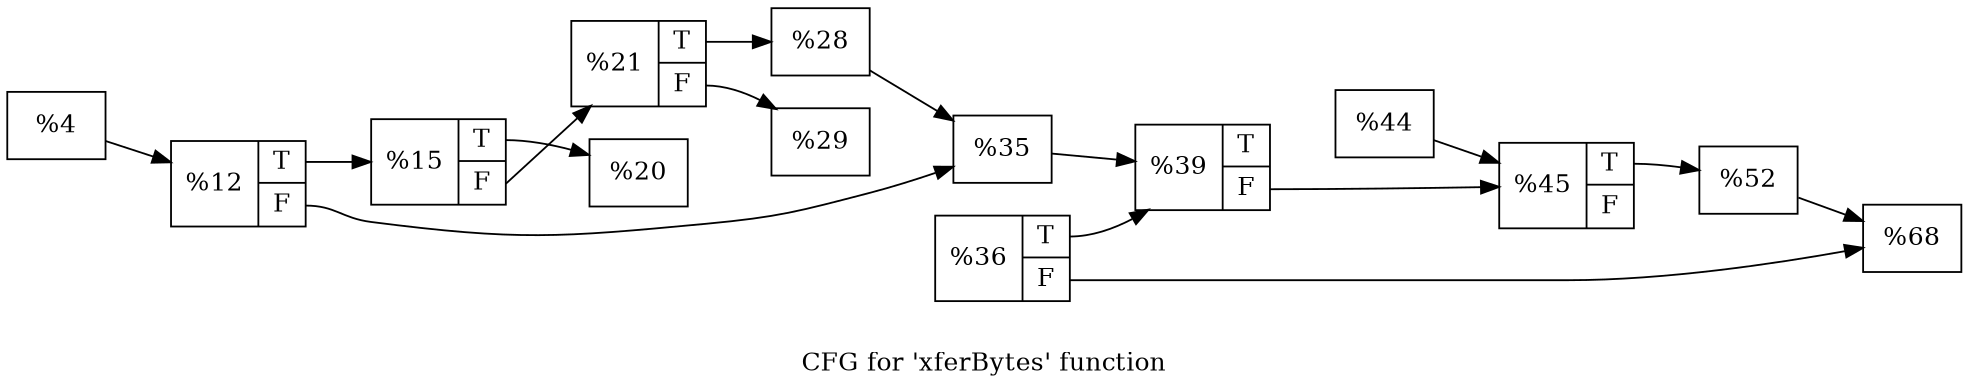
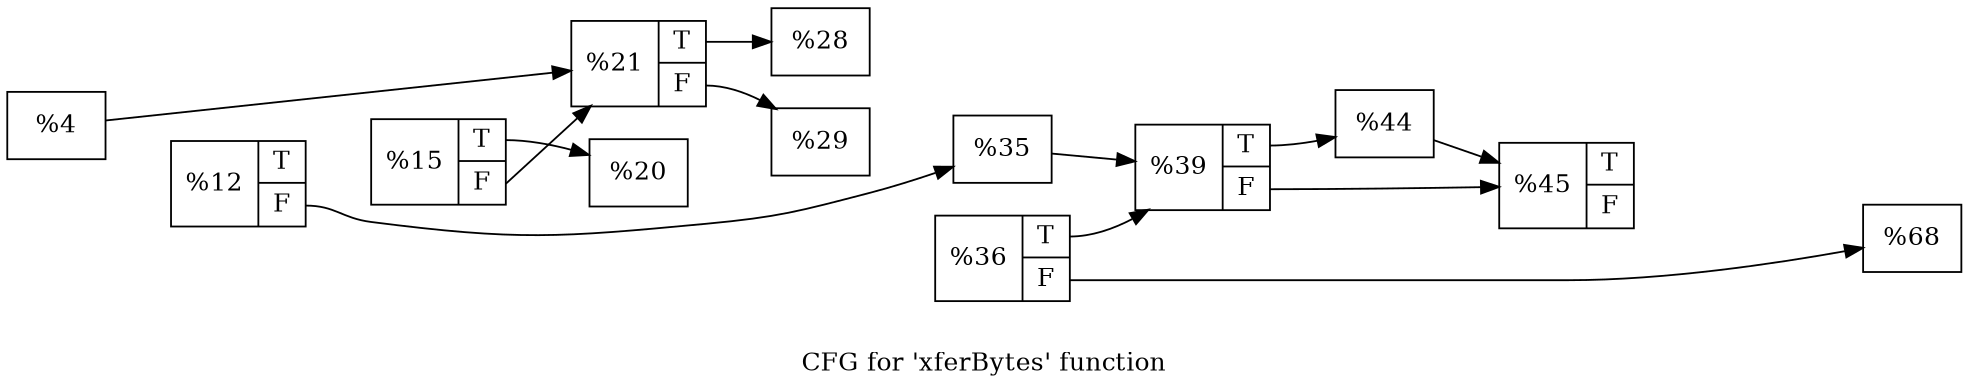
(904, 91) -> none
none -> (1294, 144)
(129, 149) -> (329, 97)
(329, 162) -> none
(1748, 180) -> none
